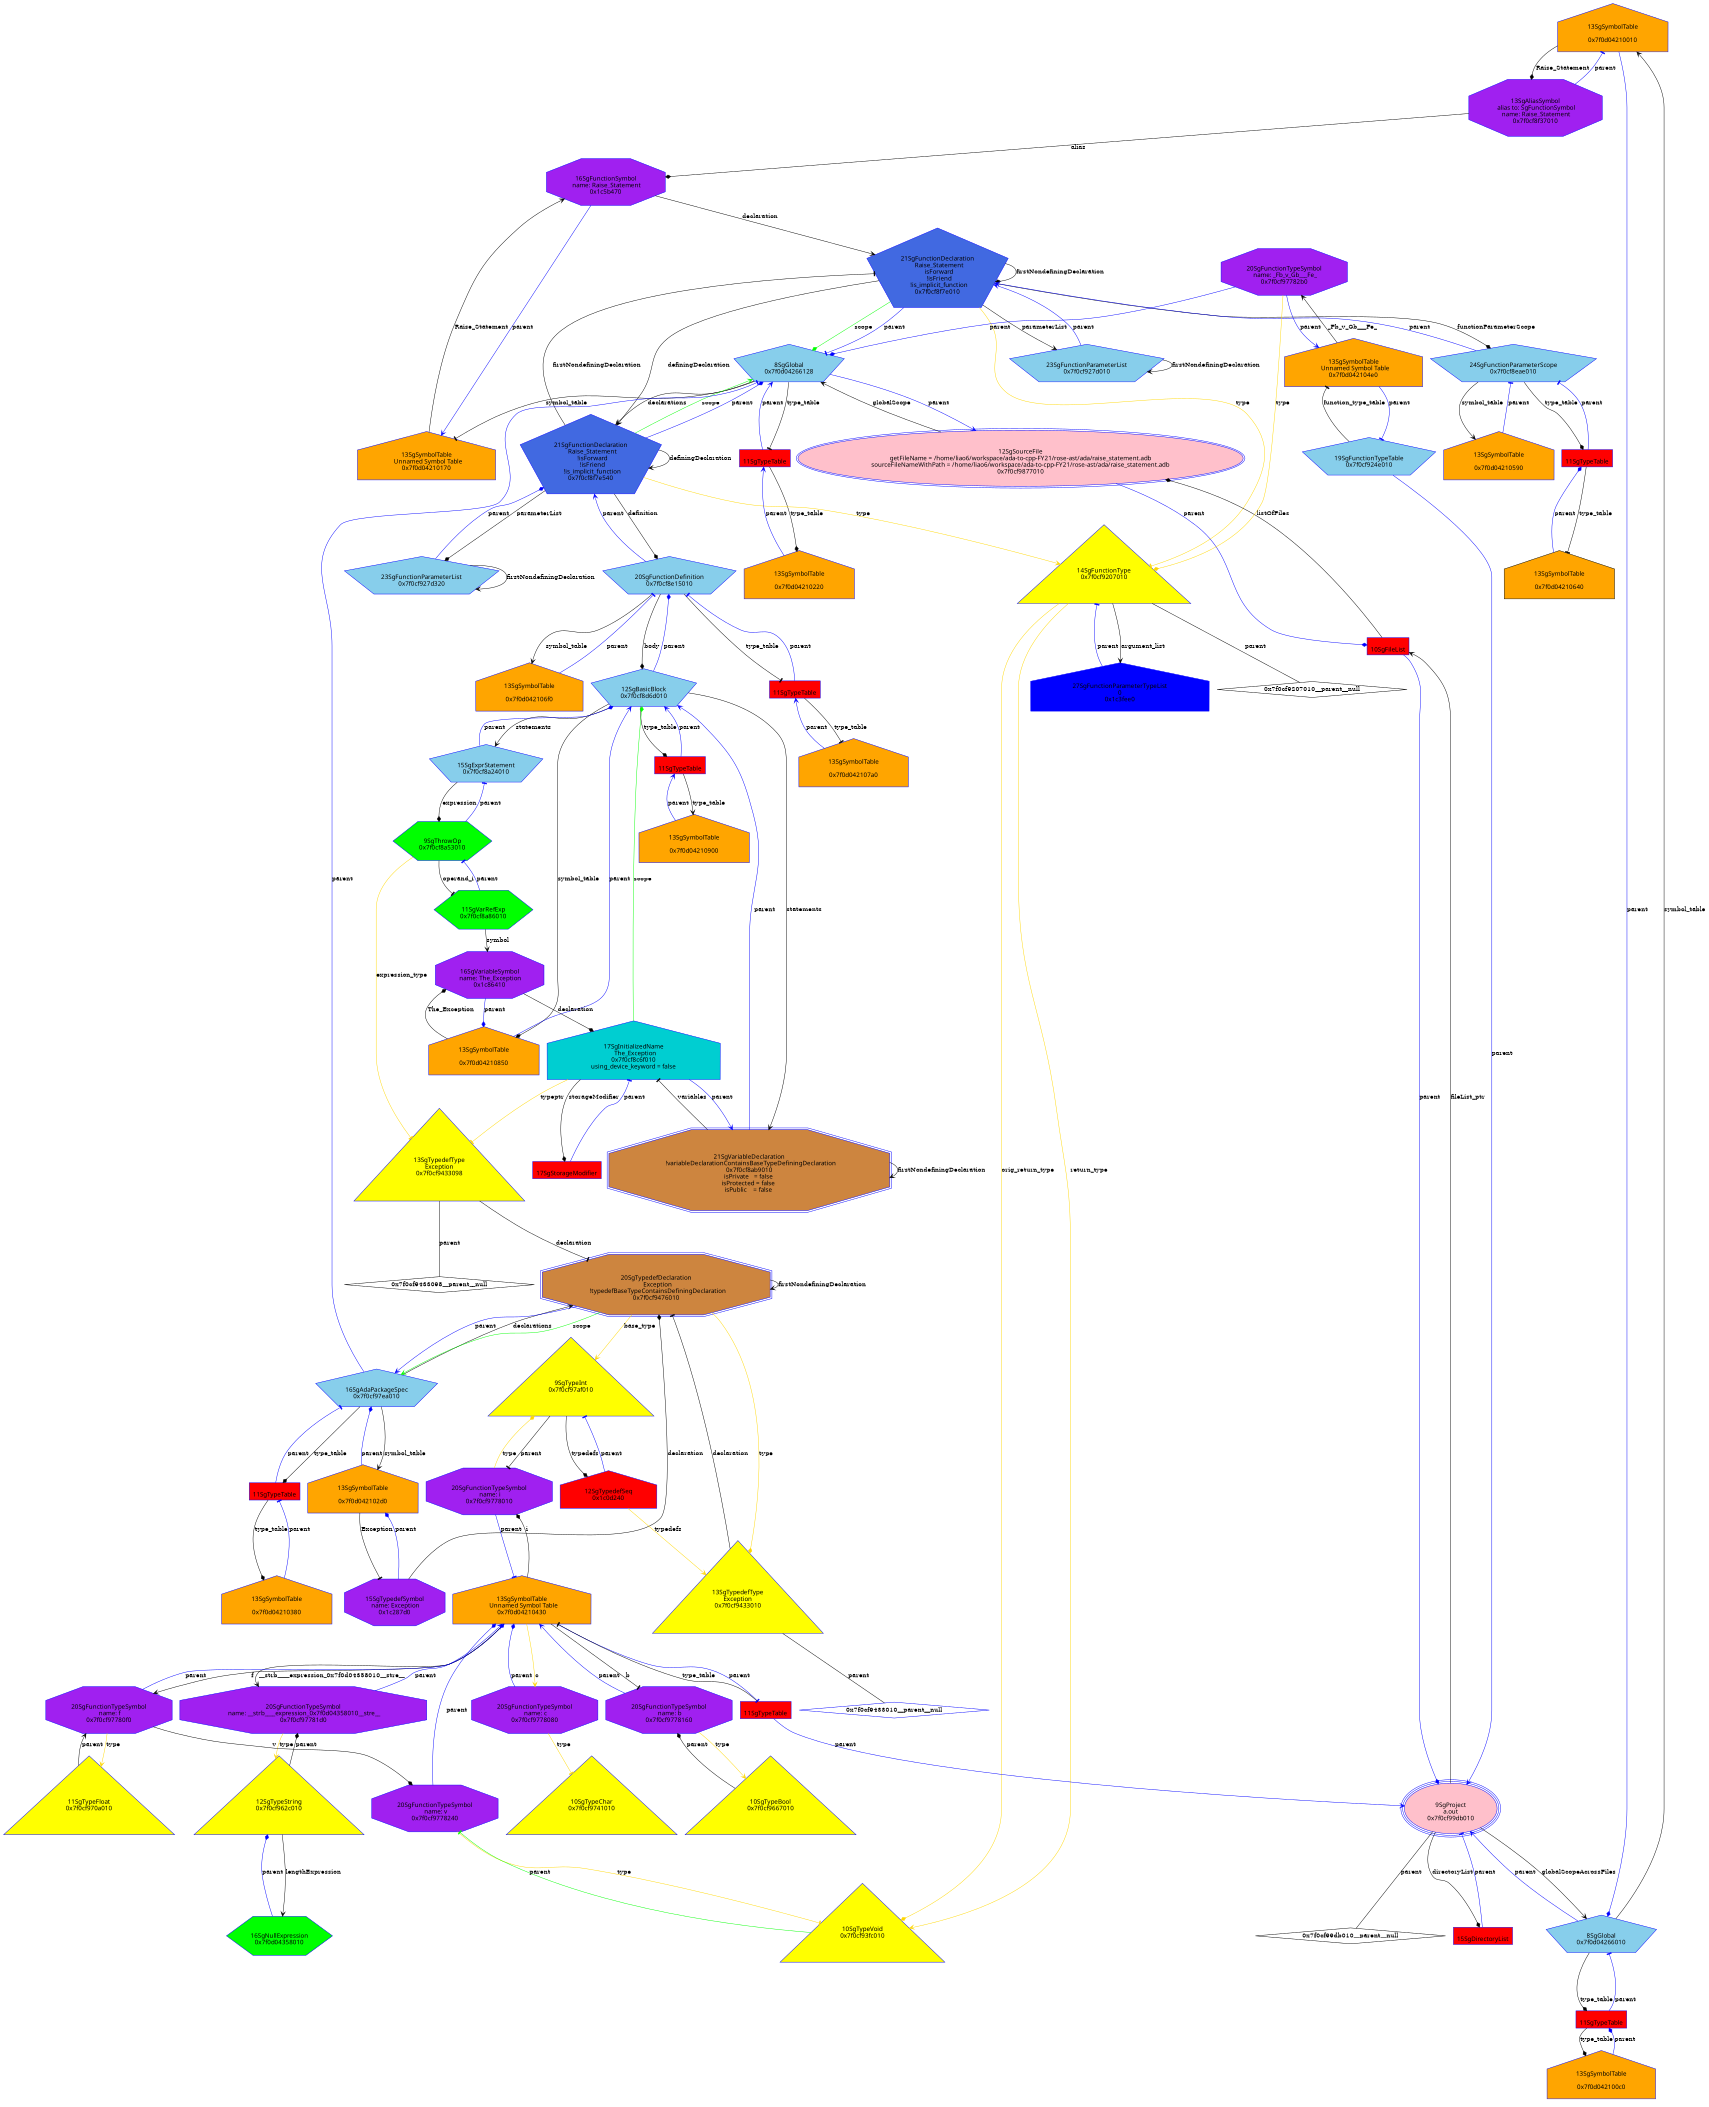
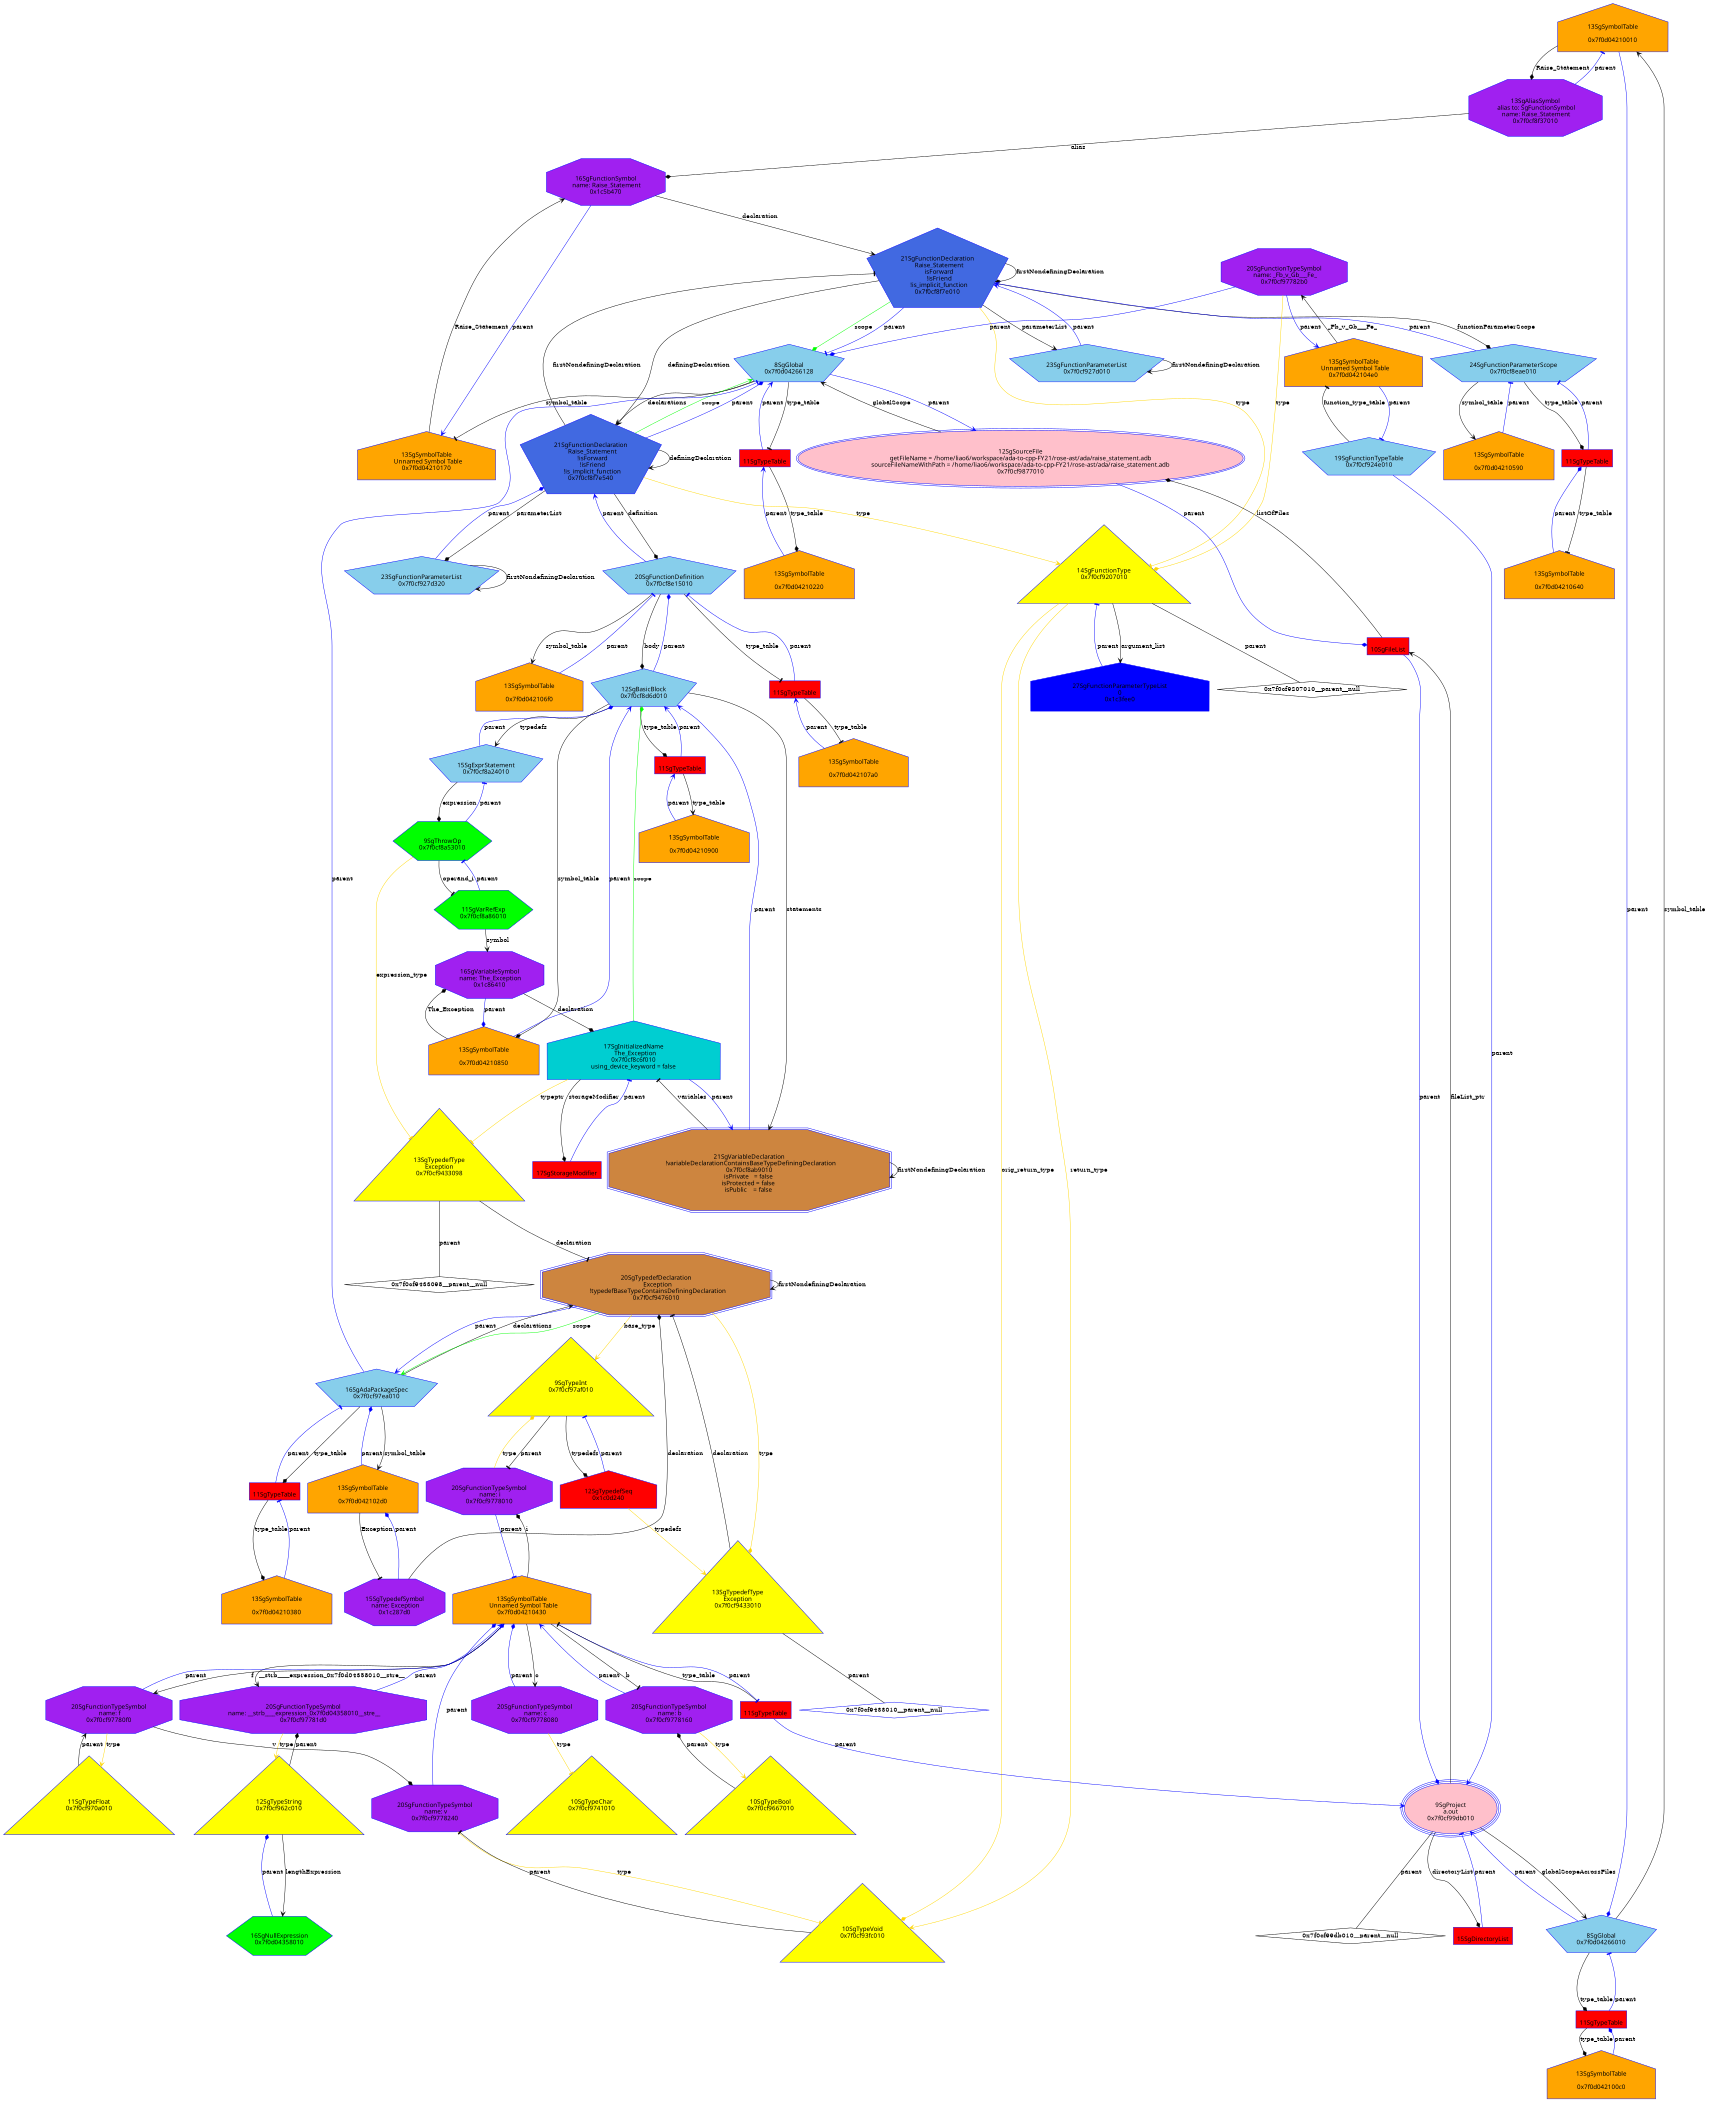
(1559, 577) -> (1559, 577)
(534, 727) -> (534, 727)
(532, 1653) -> (532, 1653)
(629, 1904) -> (629, 1904)
